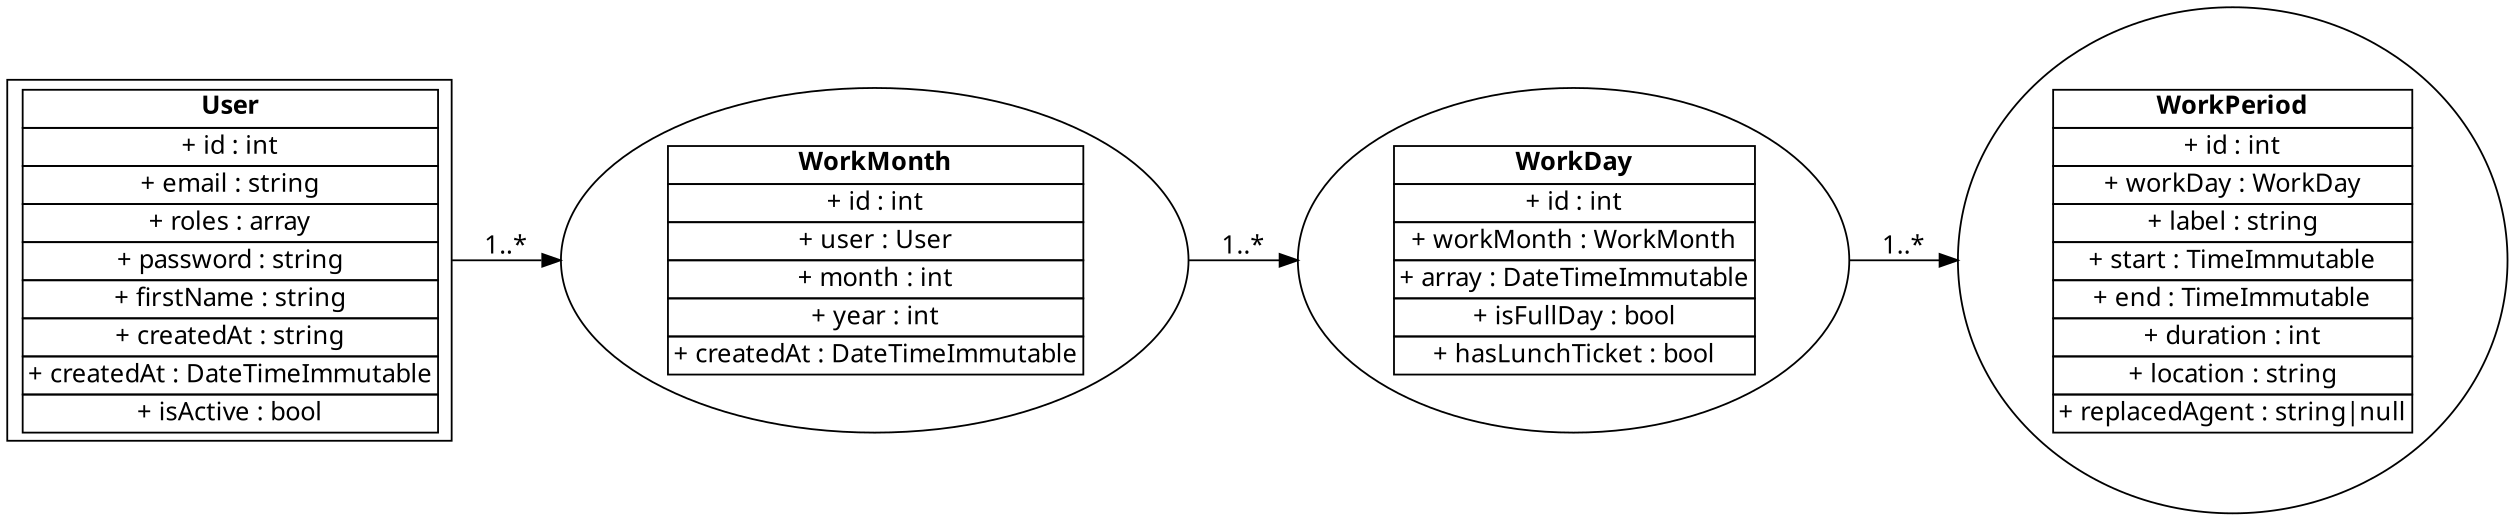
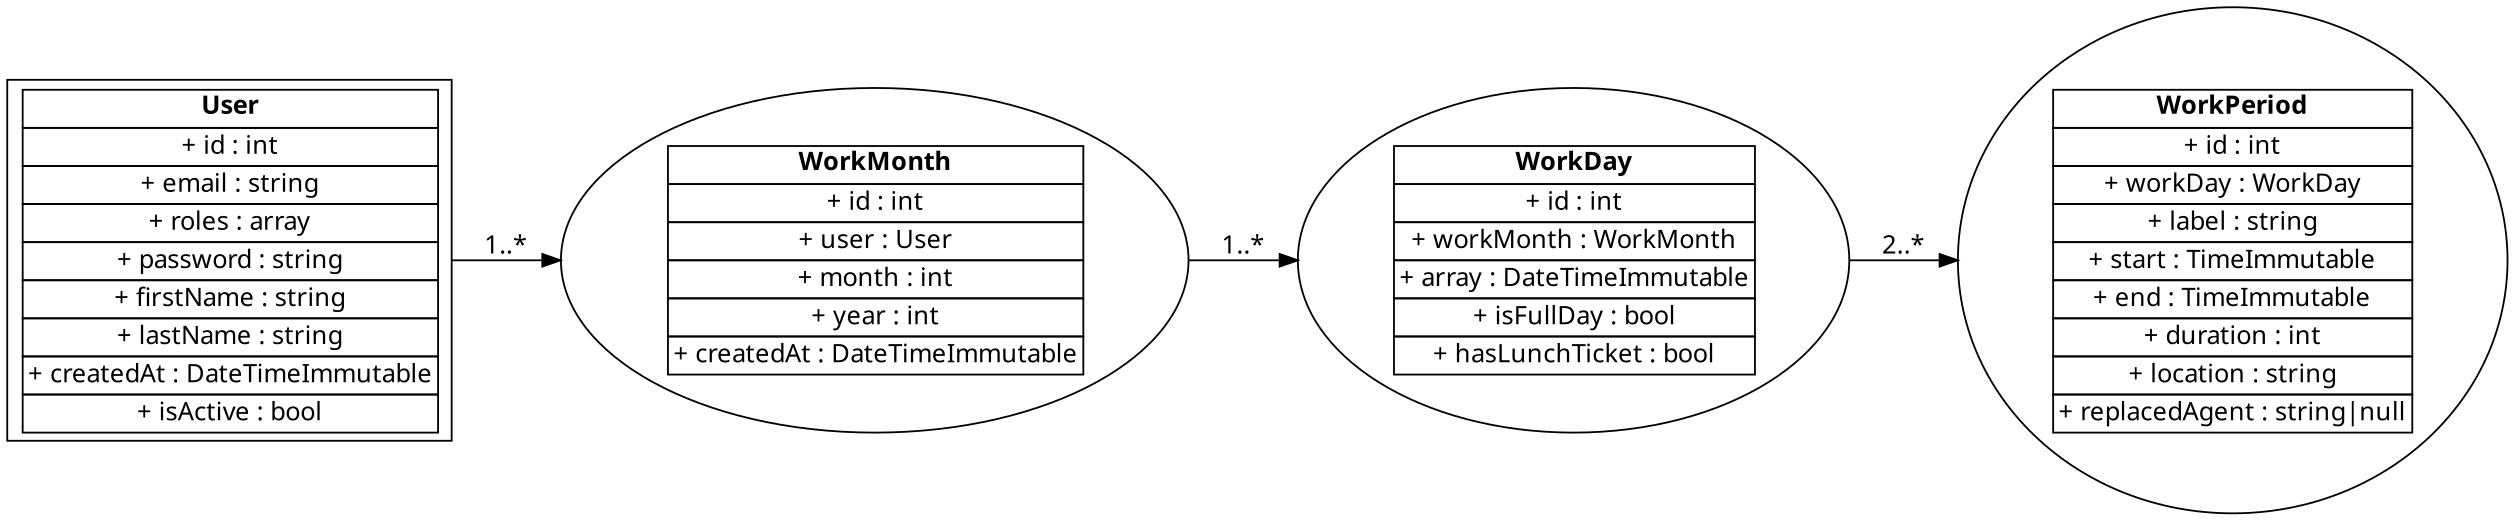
(1904, 247) -> (1904, 247)
(230, 336) -> (230, 336)
